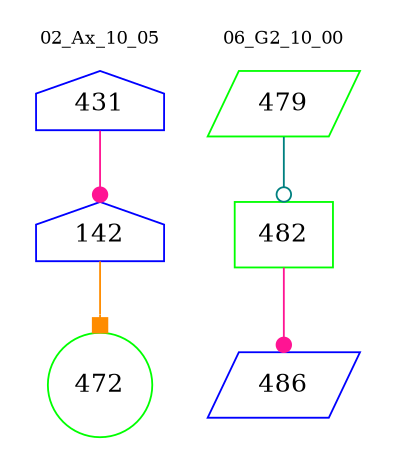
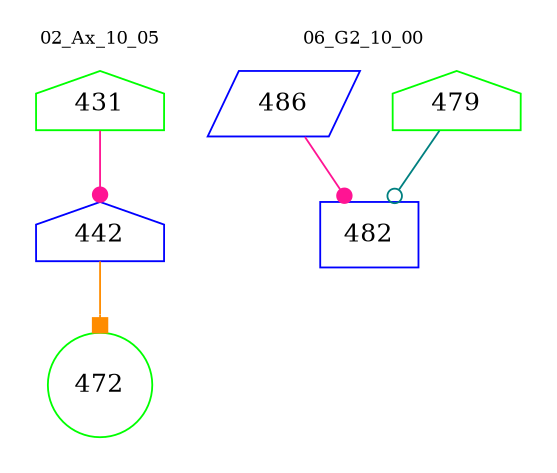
(100, 104) -> (100, 104)
(284, 104) -> (457, 104)
(100, 235) -> (100, 235)
(284, 235) -> (369, 235)
(284, 302) -> (323, 163)
